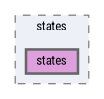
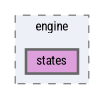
(52, 27) -> (52, 27)
